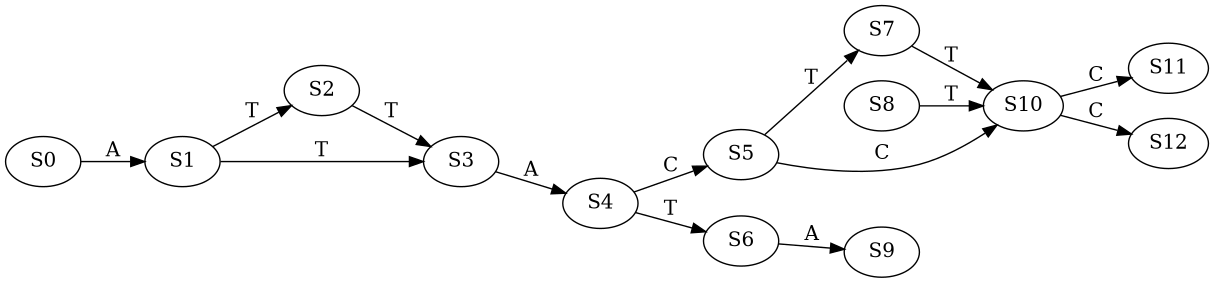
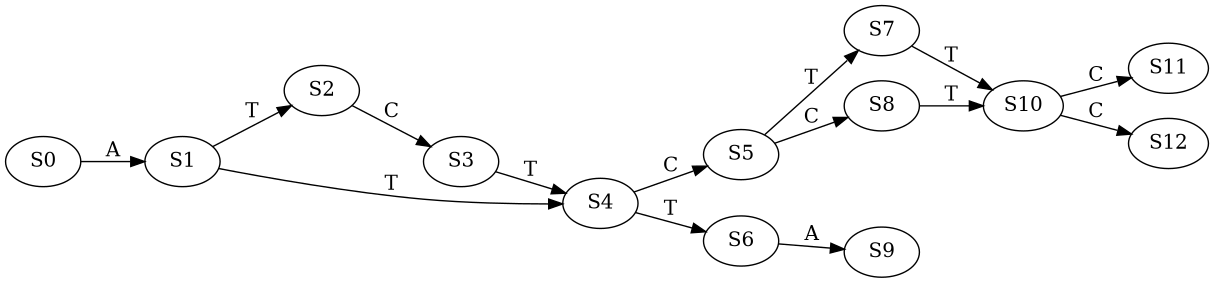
(391, 112) -> (391, 112)
(315, 162) -> (383, 195)
(885, 170) -> (805, 133)
(531, 171) -> (531, 171)
